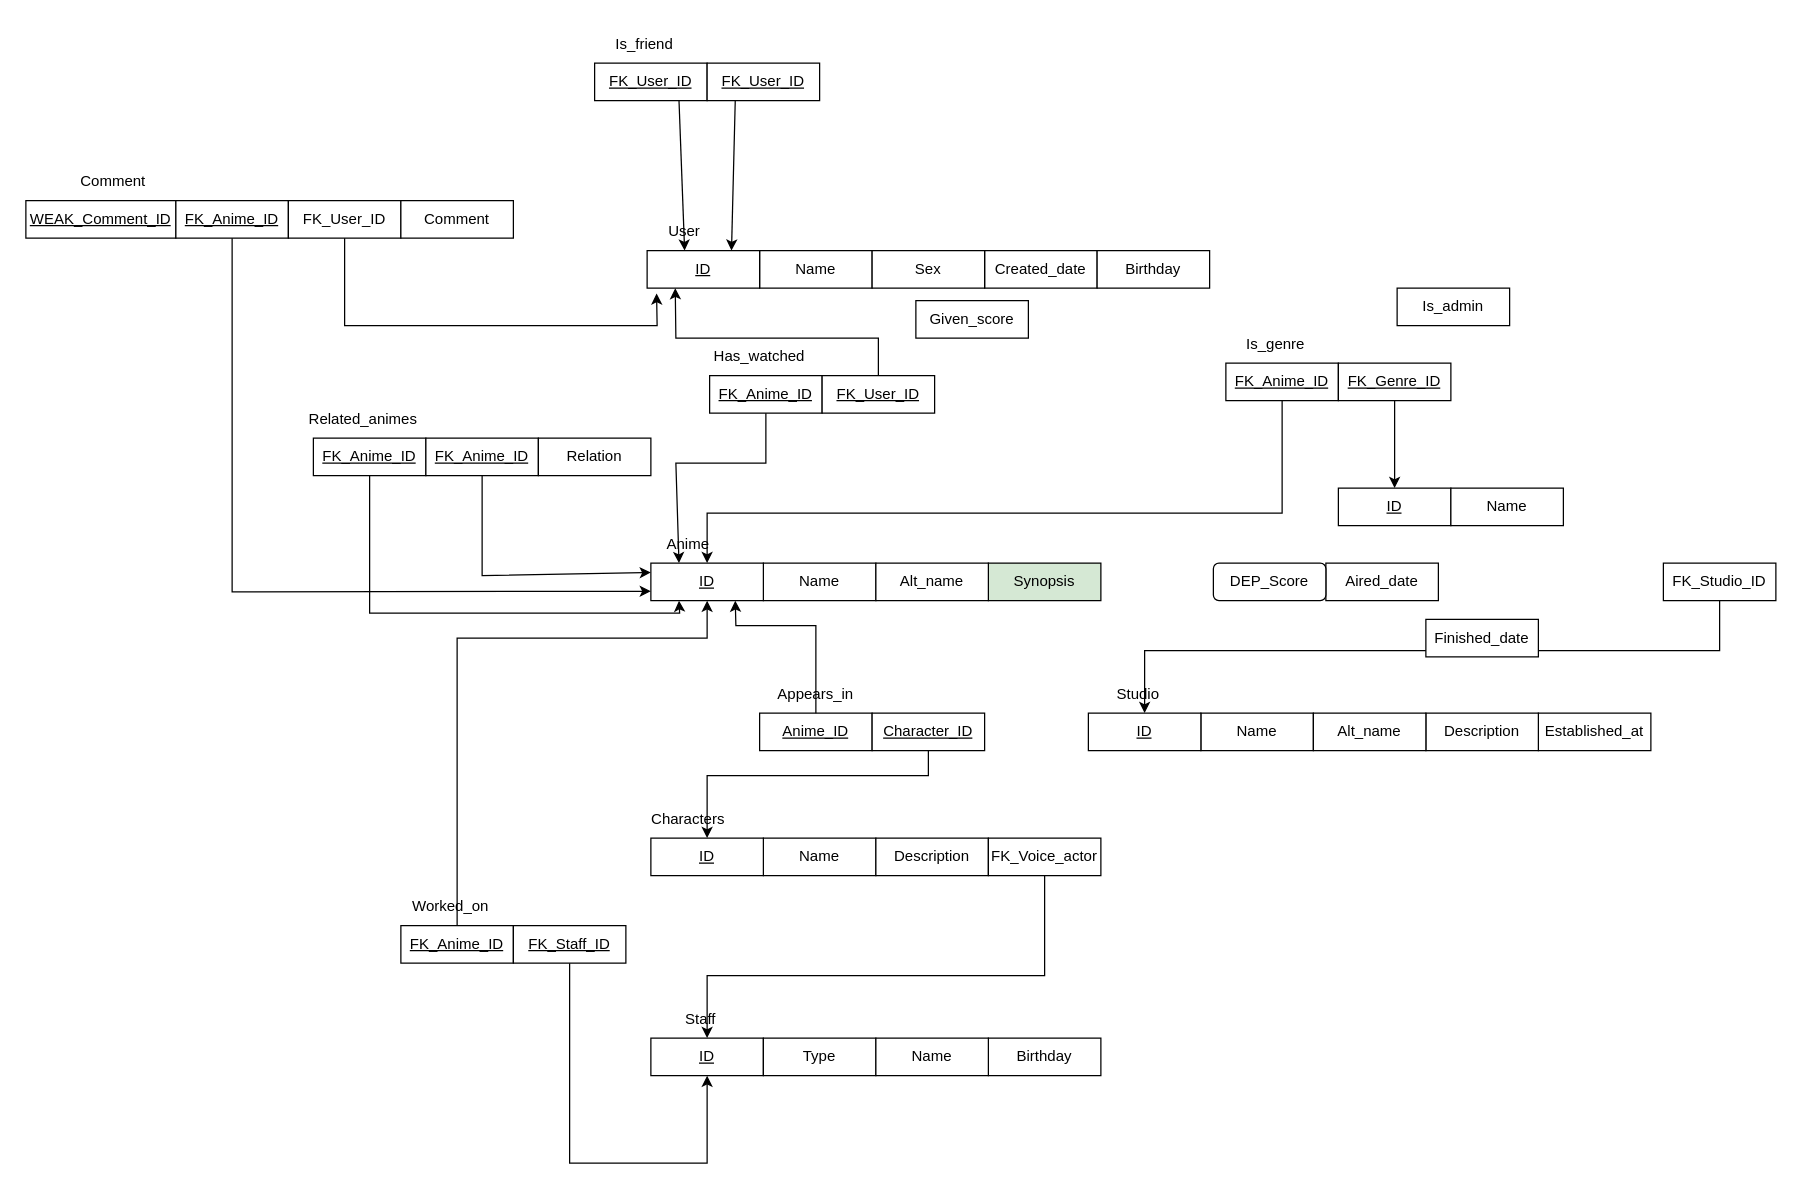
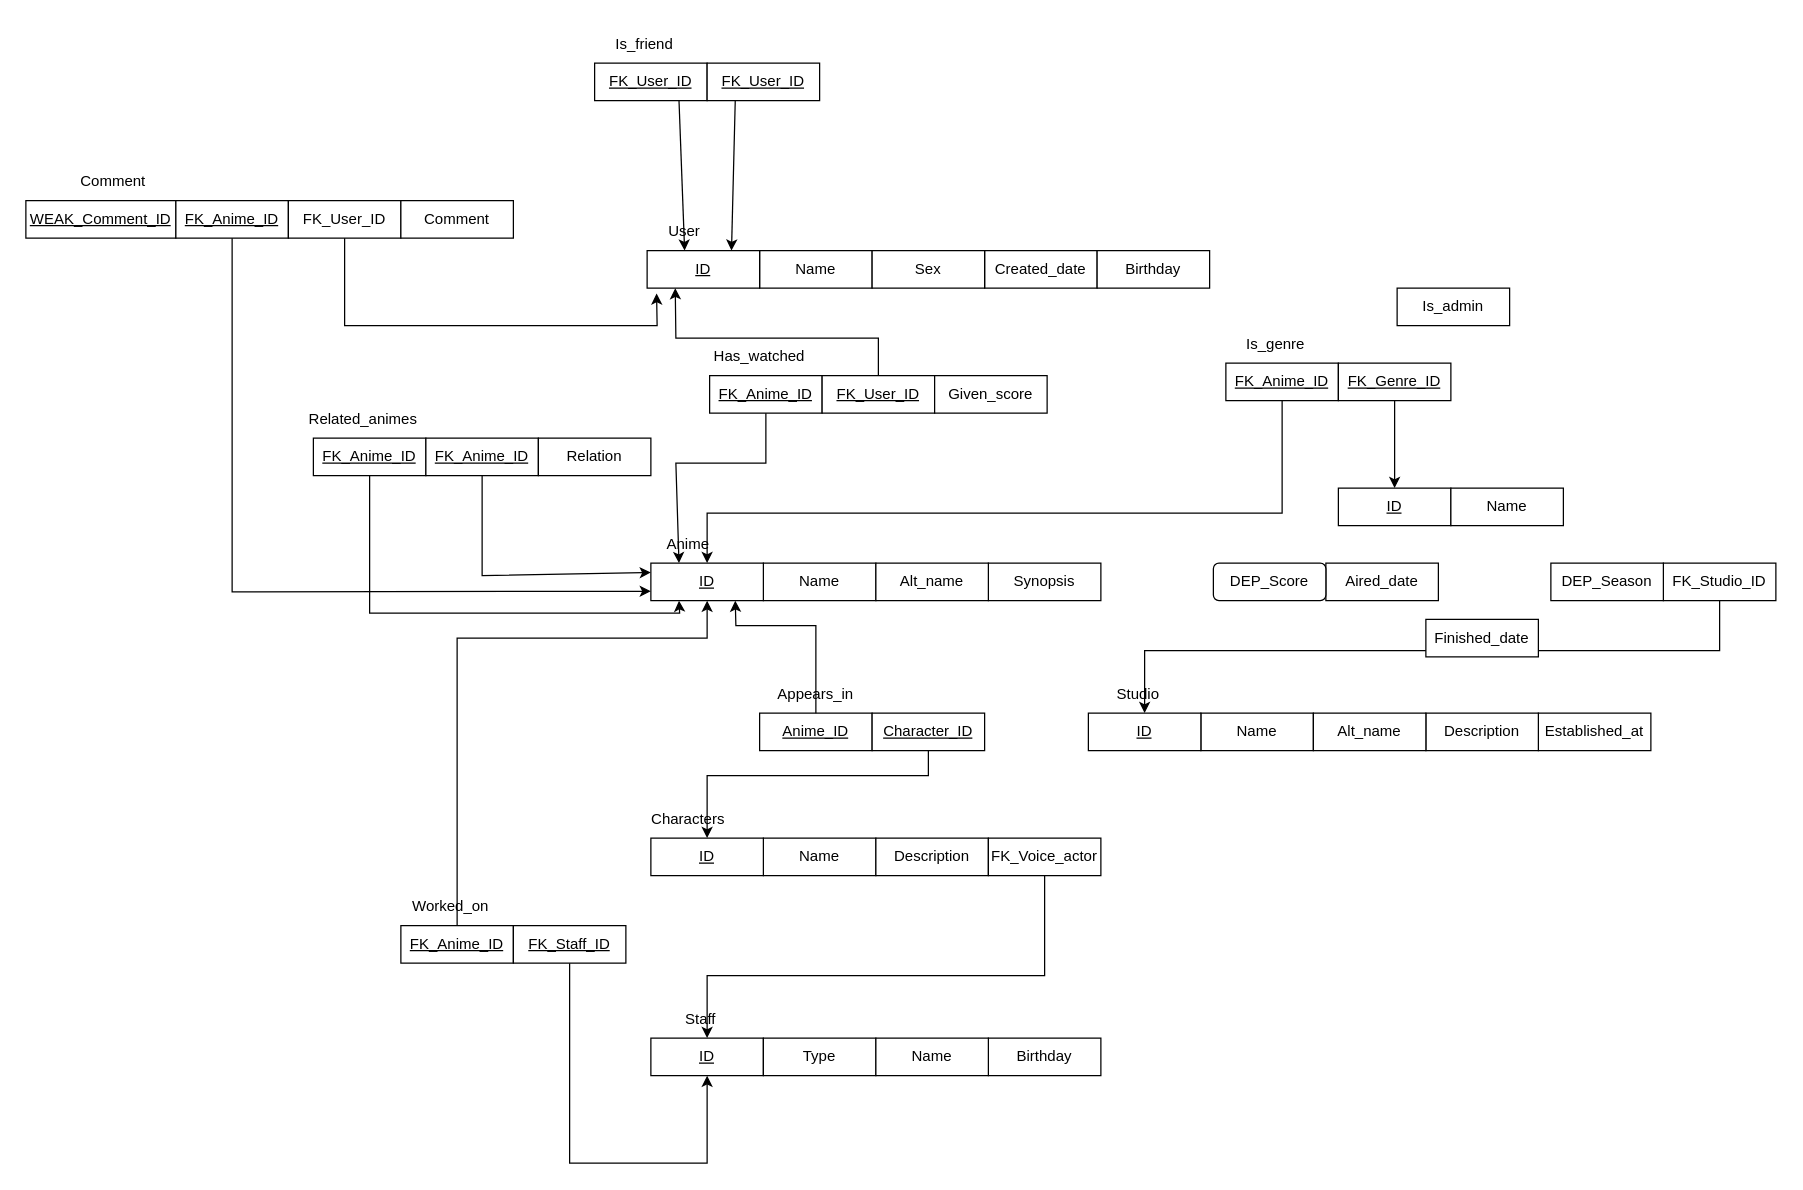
(972, 319) -> (991, 394)
(1044, 582) -> (1044, 582)
none -> (1607, 582)
